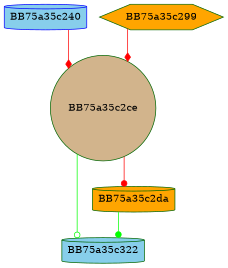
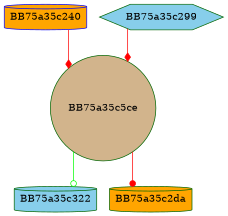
(46, 17) -> (46, 17)
(161, 17) -> (161, 17)
(103, 108) -> (103, 108)
(118, 222) -> none
